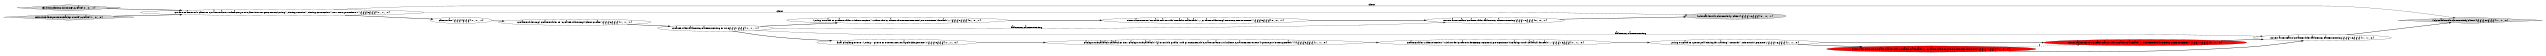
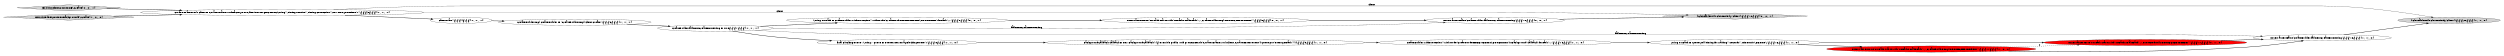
(1735, 16) -> (1735, 16)
(2470, 20) -> (2449, 20)
